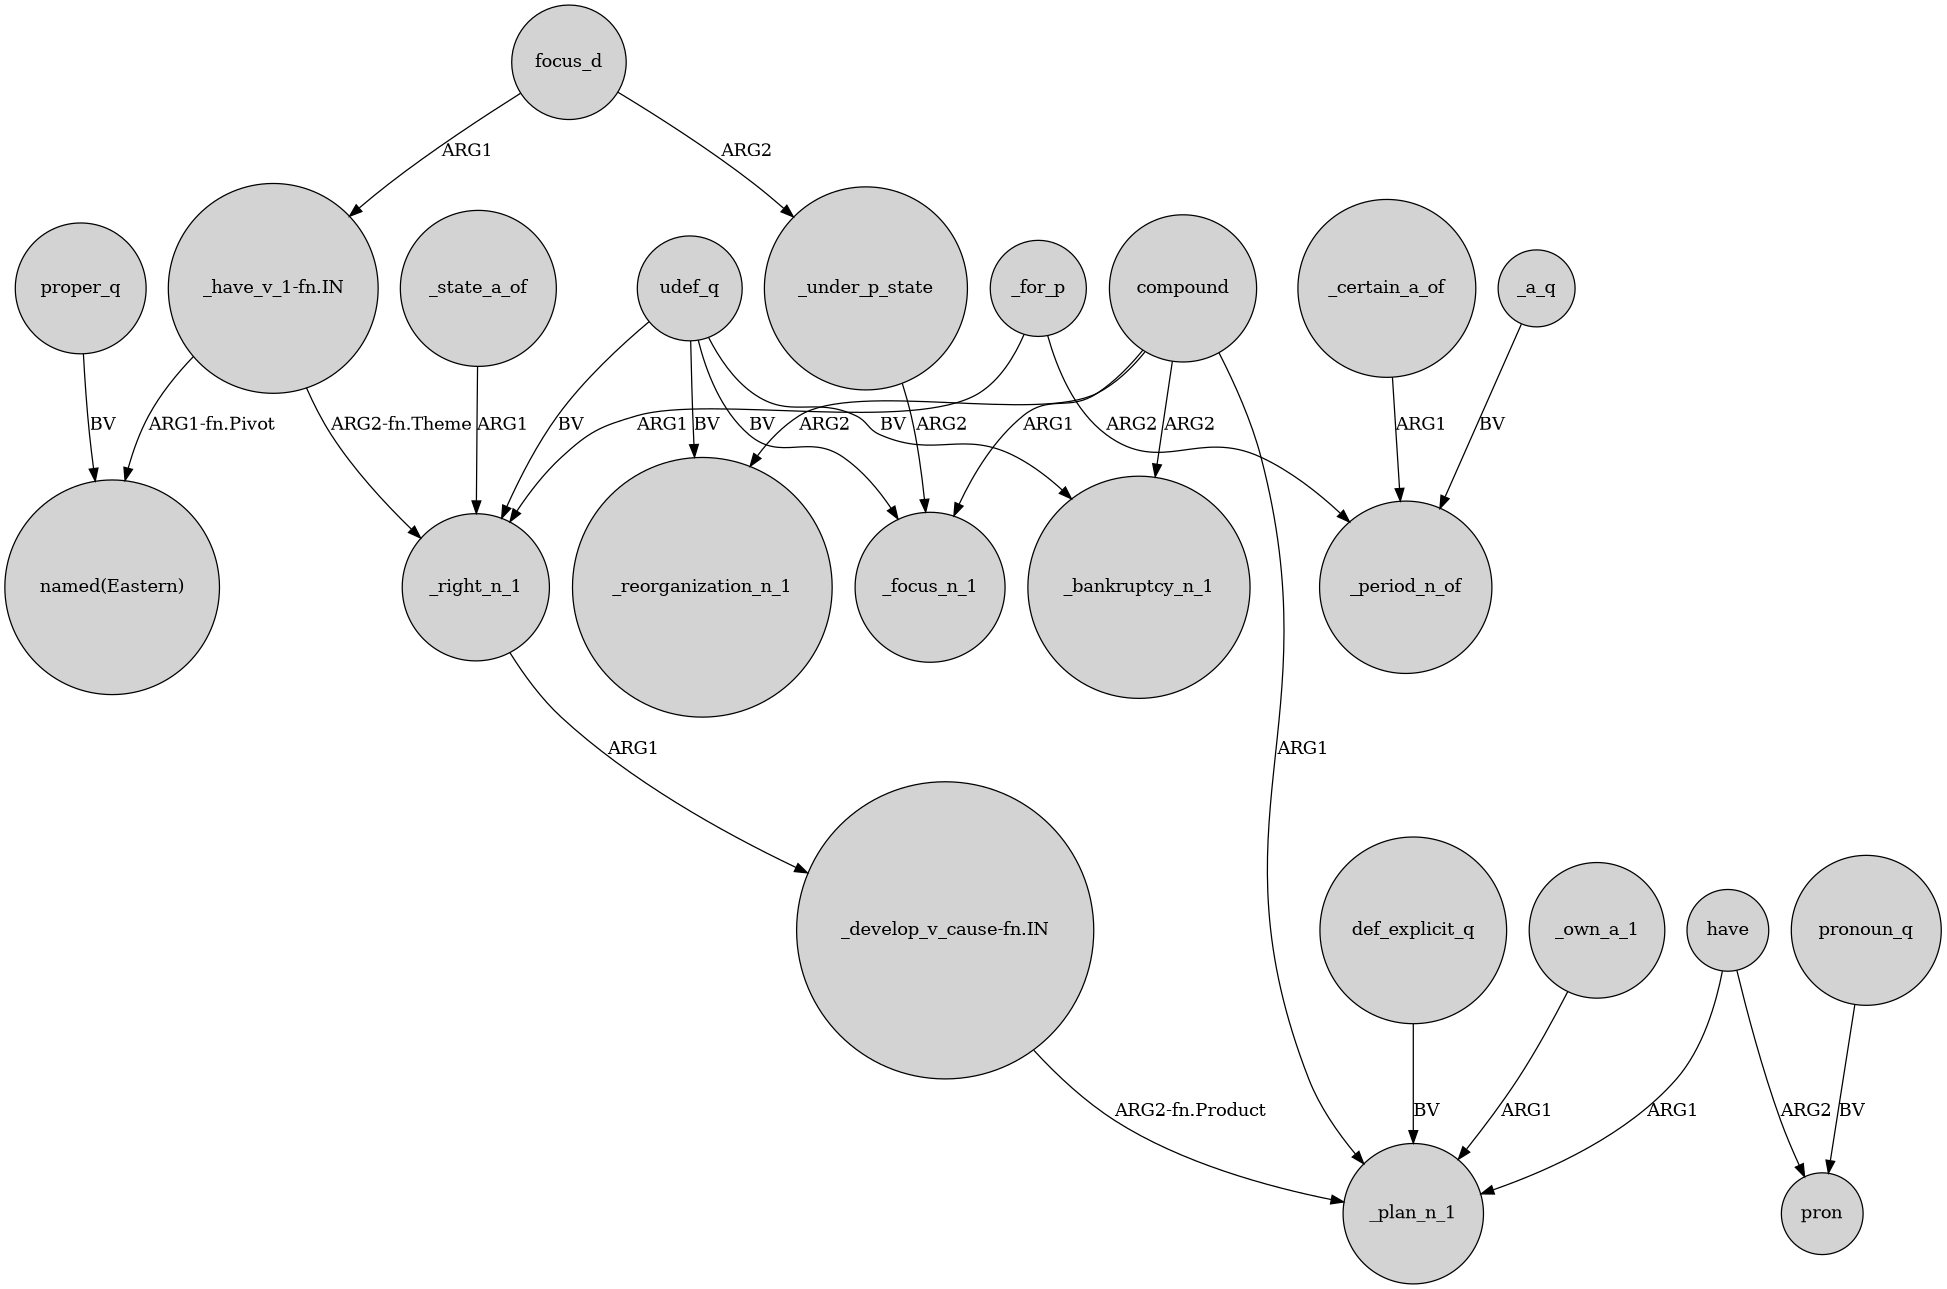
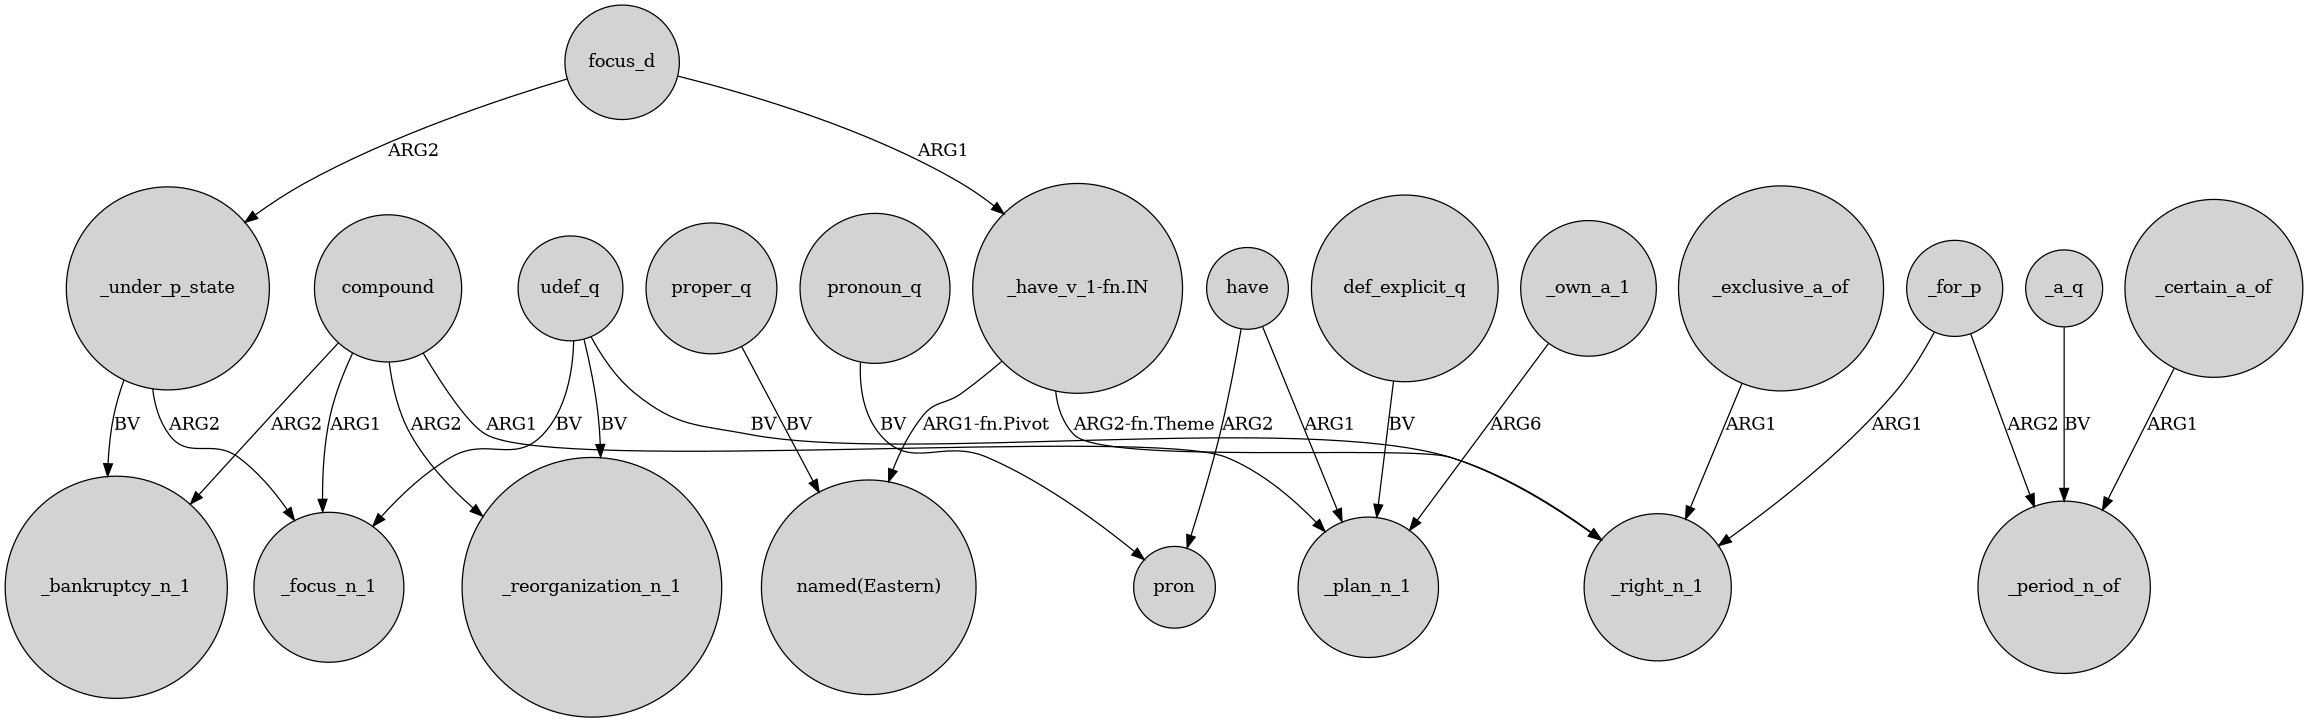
(478, 288) -> (1781, 288)
(874, 431) -> (113, 421)
(945, 930) -> none
(1527, 1111) -> (1516, 425)
